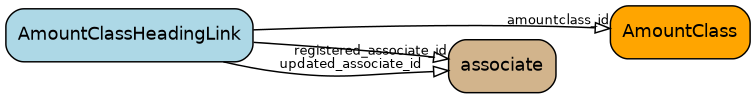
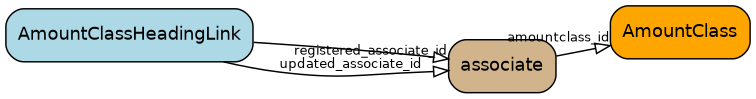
(424, 26) -> (576, 52)
